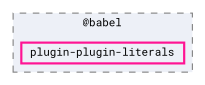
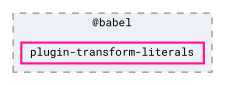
(103, 53) -> (113, 53)
